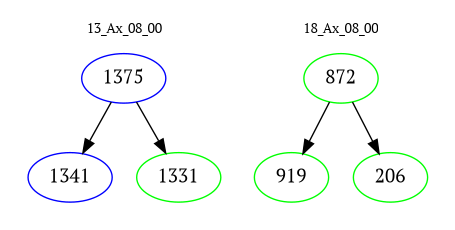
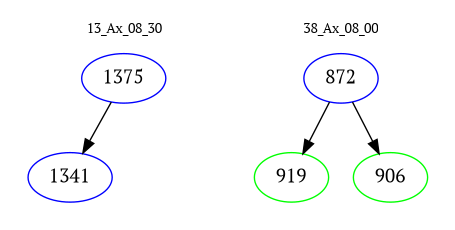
(124, 30) -> (124, 30)
(341, 30) -> (341, 30)
(341, 78) -> (341, 78)
(179, 177) -> none
(390, 177) -> (390, 177)
